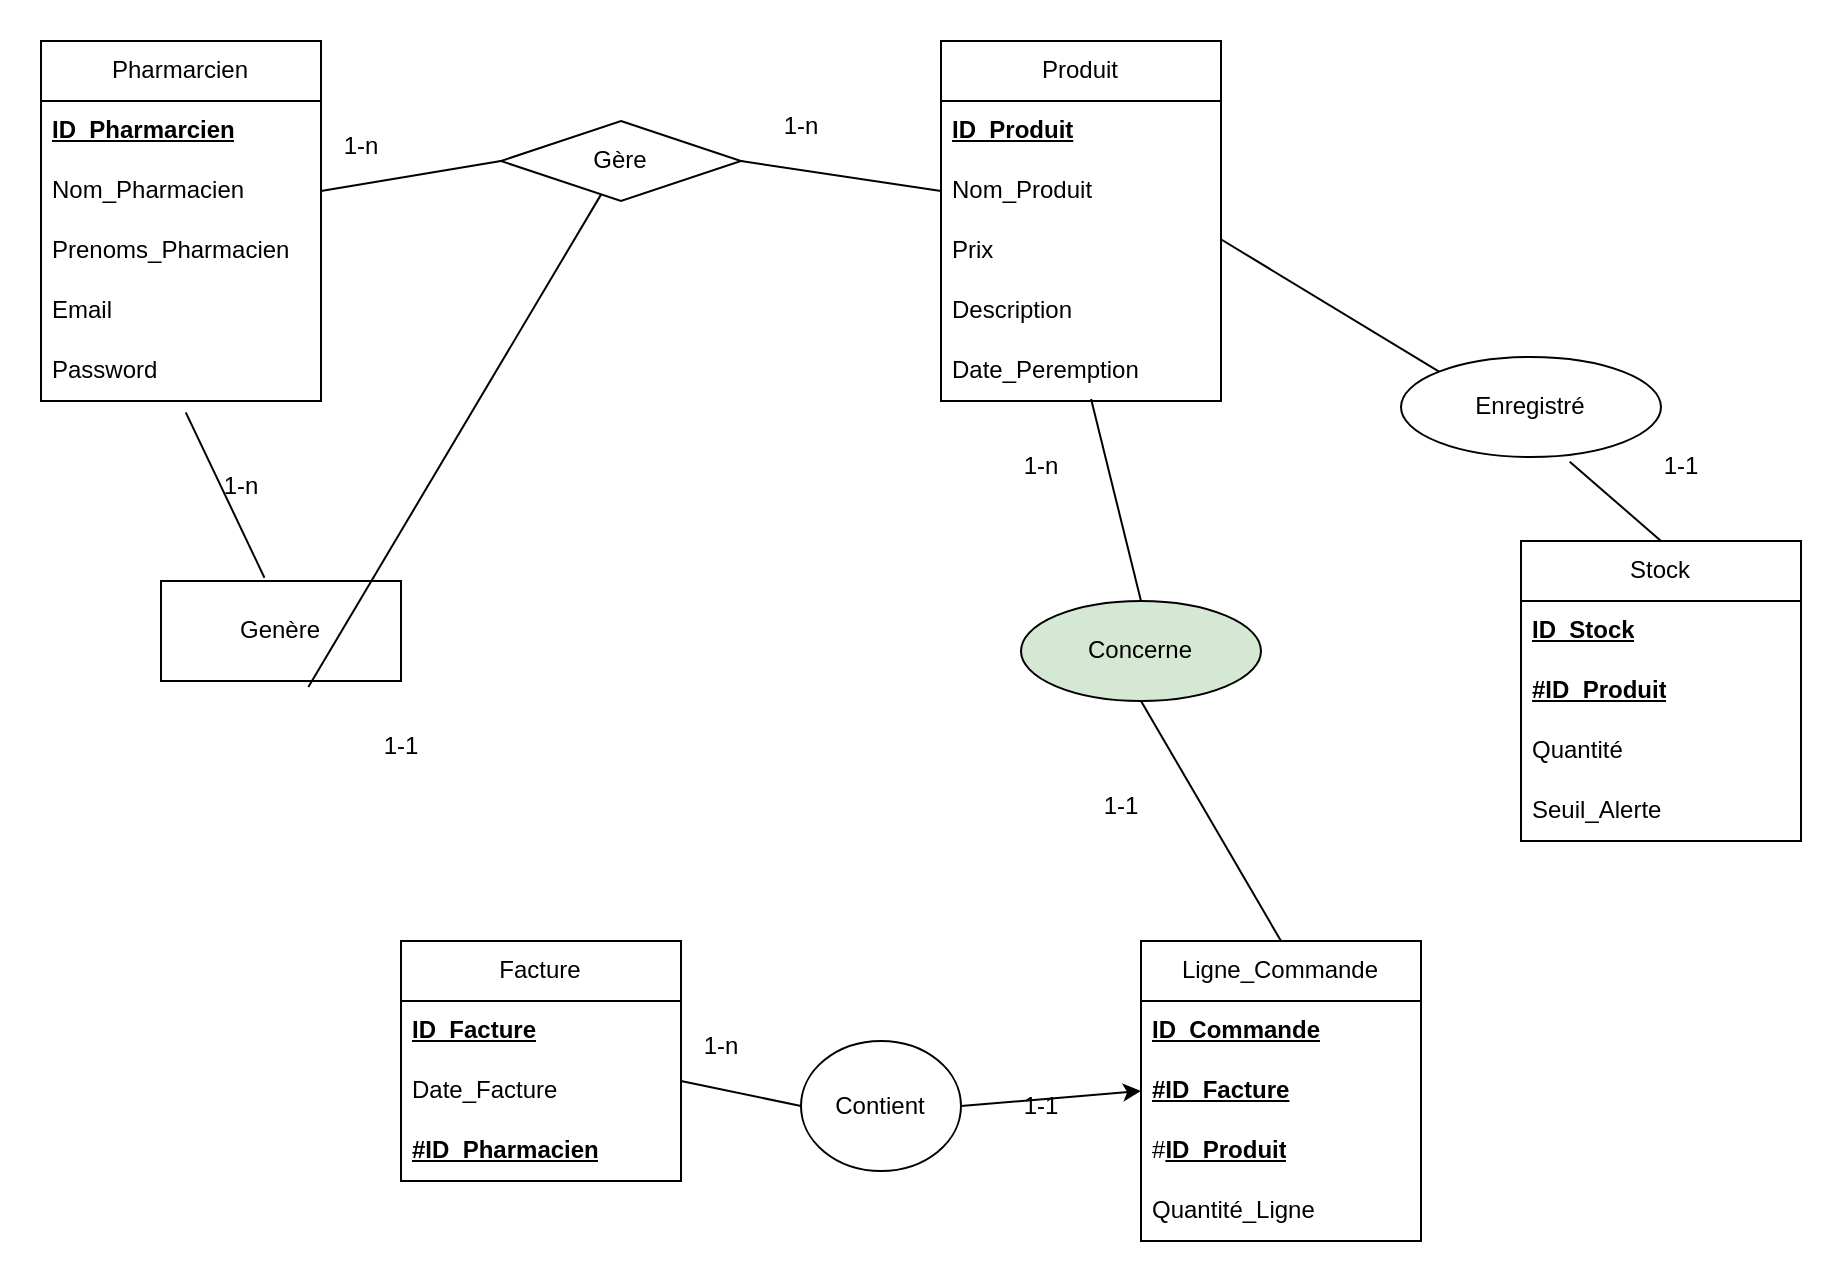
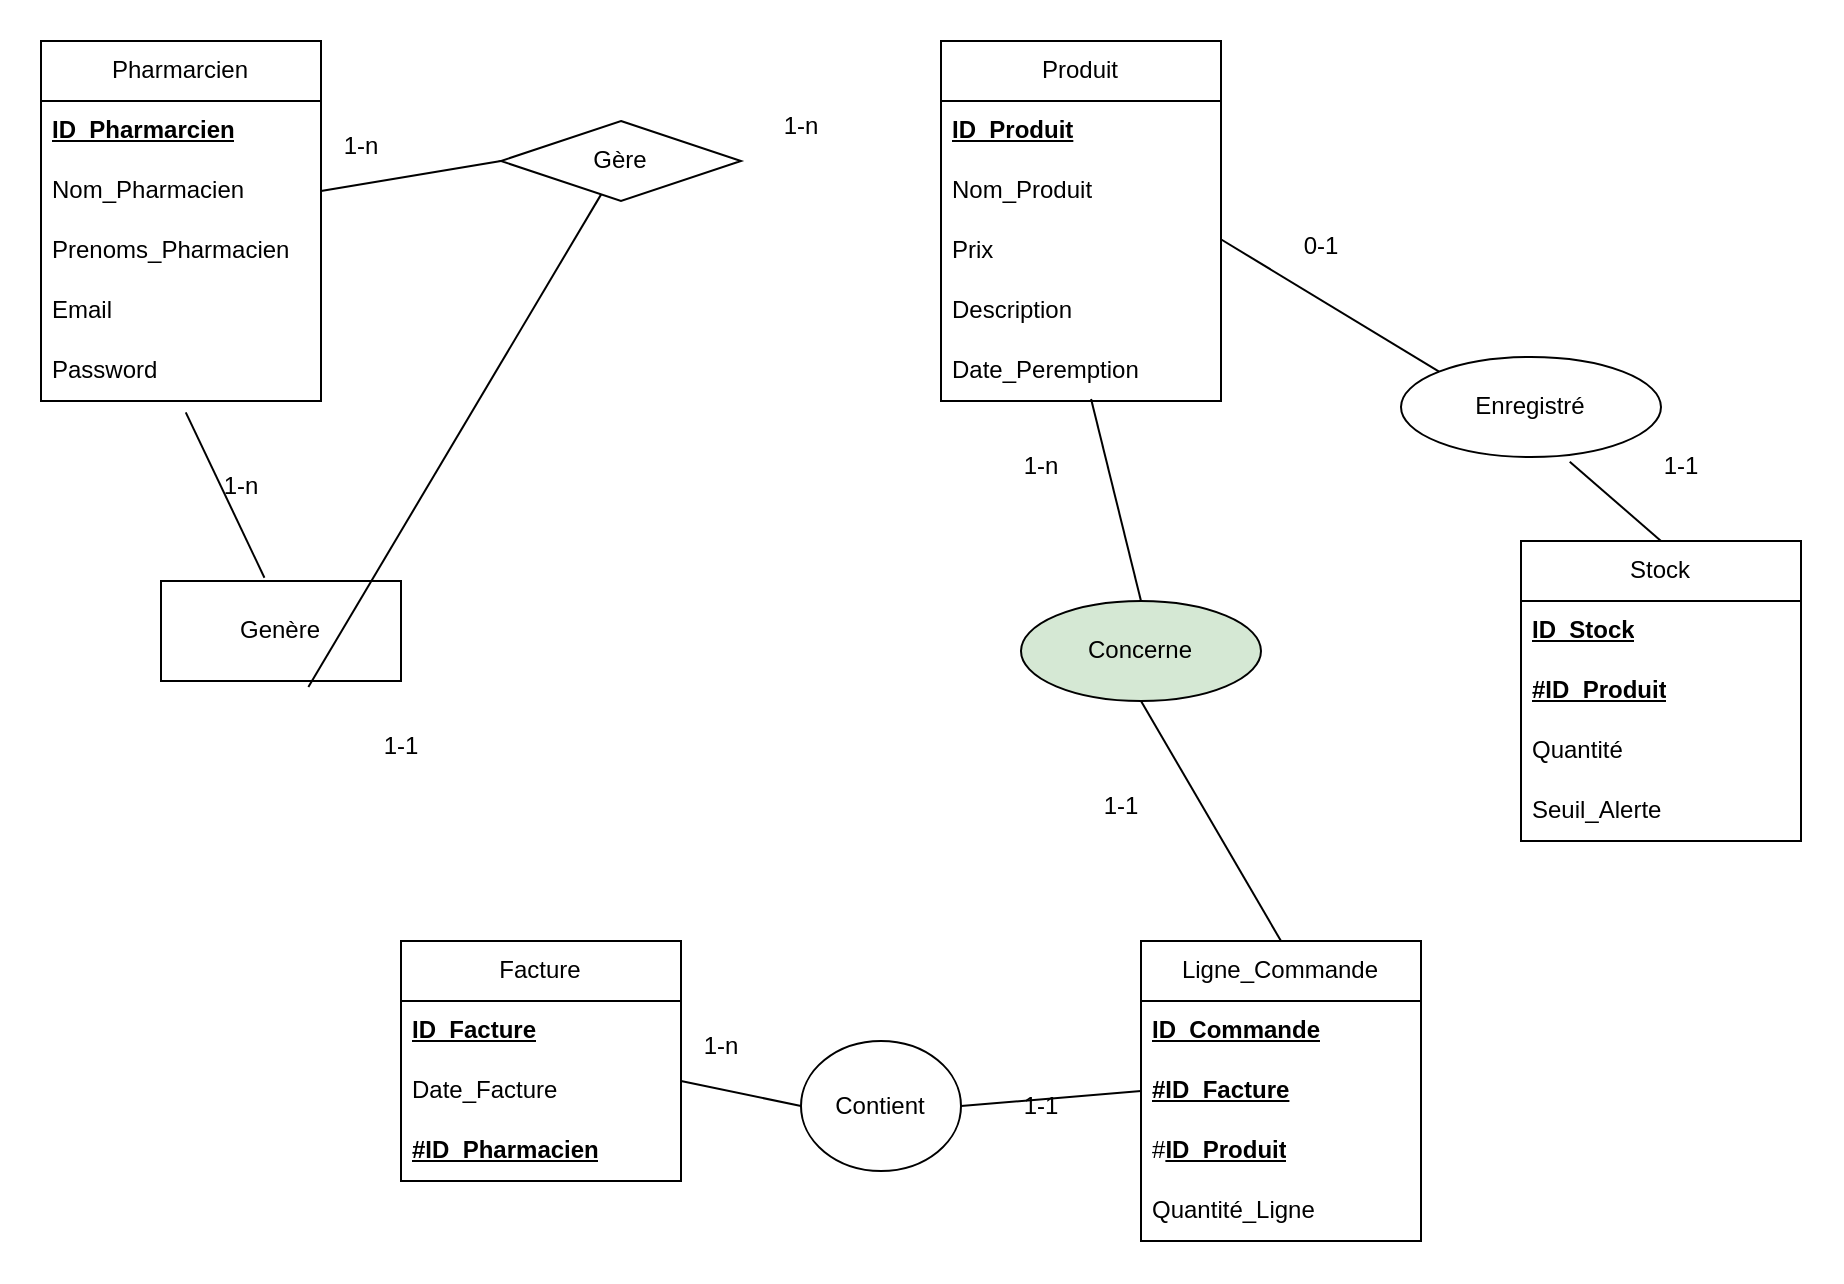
(840, 176) -> none
none -> (1321, 247)
(1126, 1092) -> (1131, 1092)
